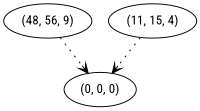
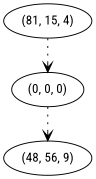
(153, 21) -> (48, 21)
(71, 52) -> (48, 119)
